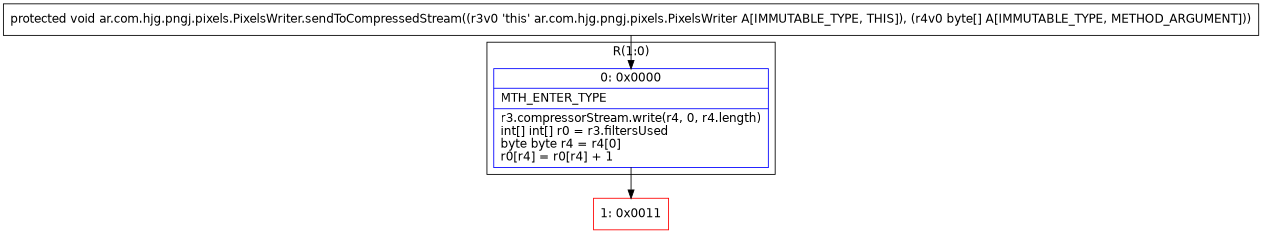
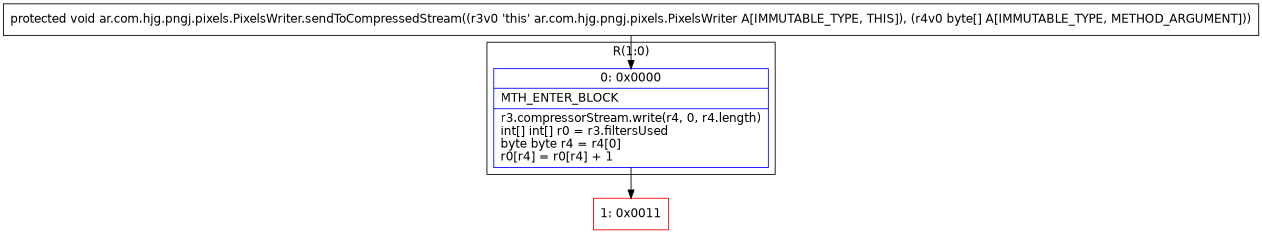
(554, 98) -> (560, 98)
